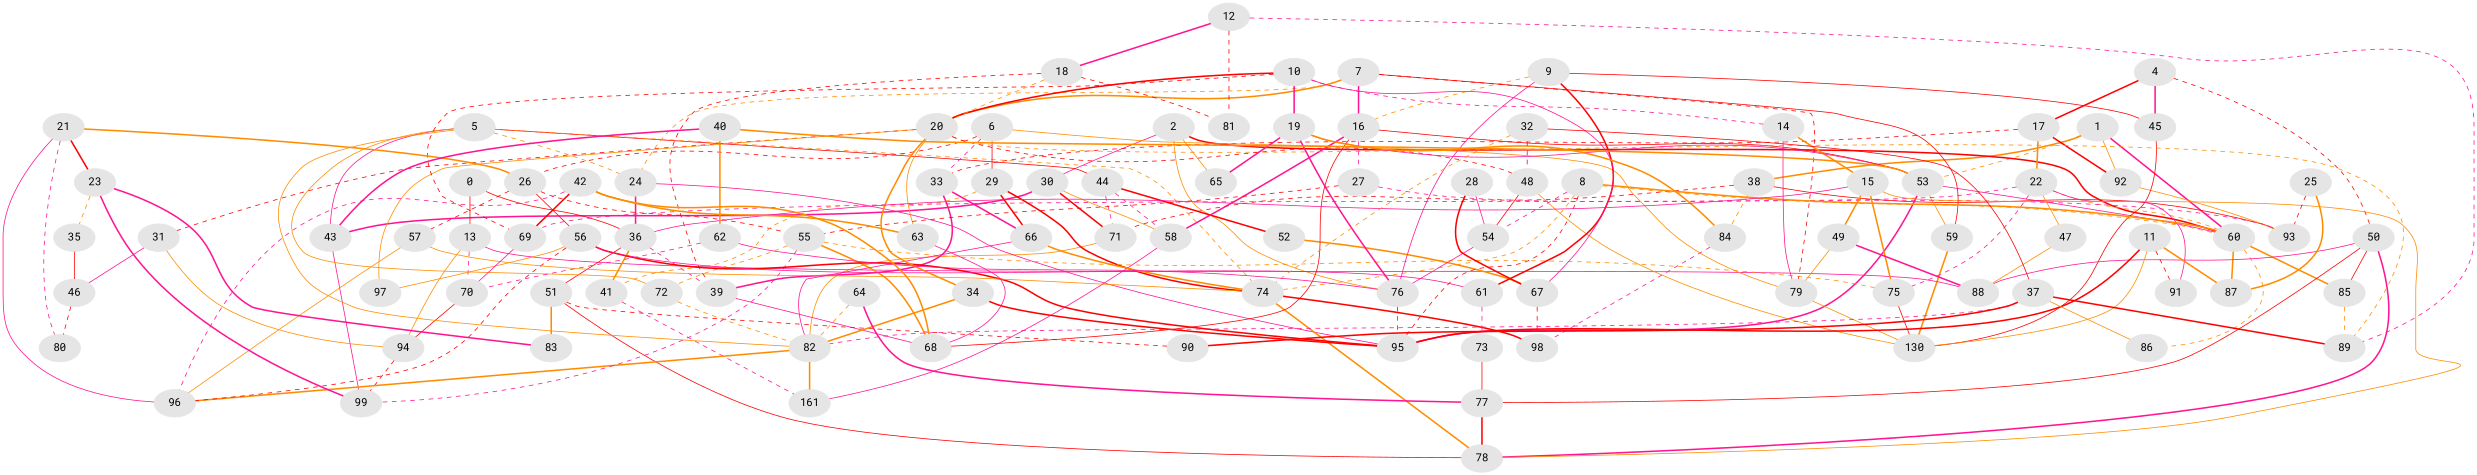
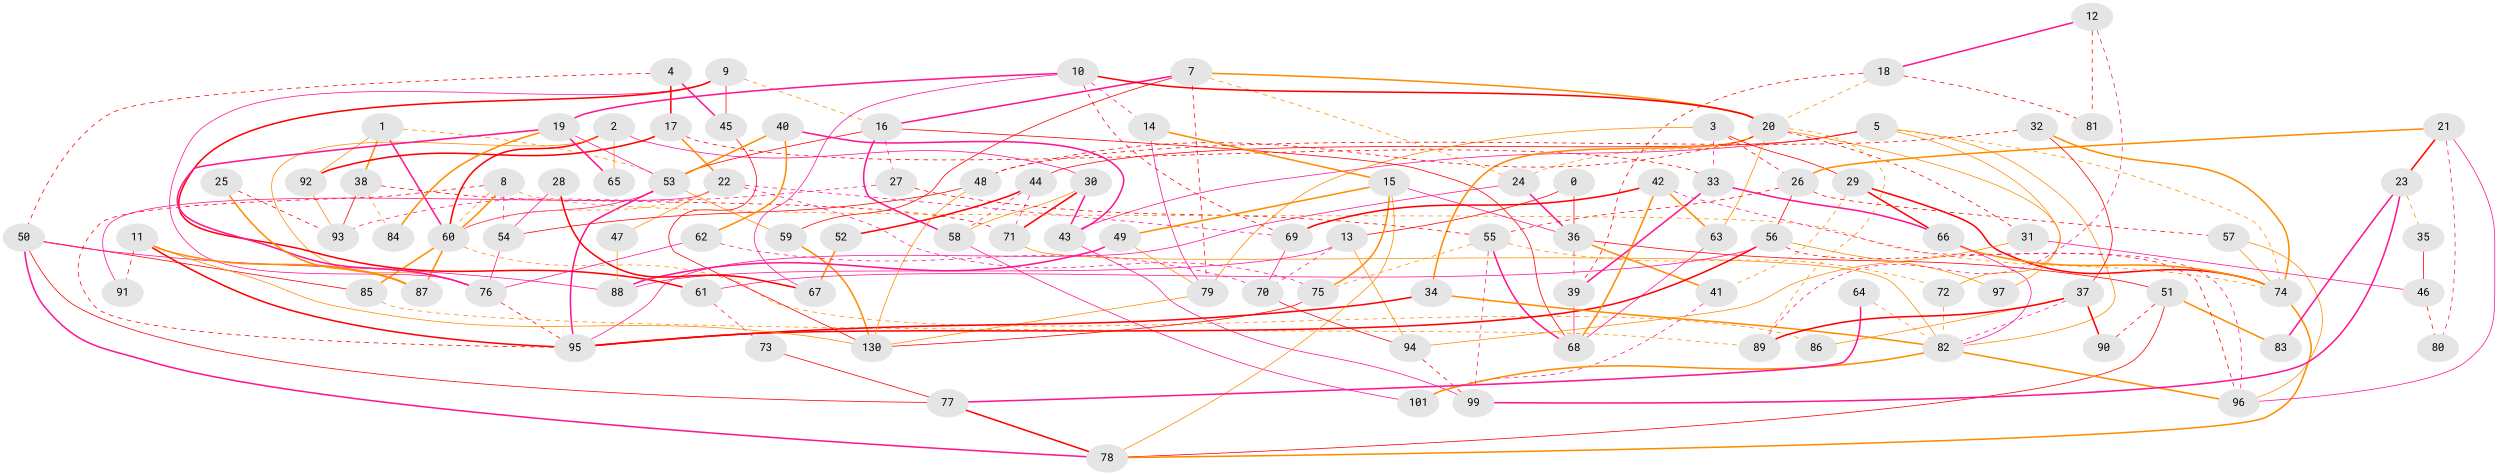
(992, 127) -> (1714, 127)
(1372, 214) -> (2204, 169)
(890, 282) -> (1514, 297)
(1537, 348) -> none
(810, 403) -> (1418, 403)
